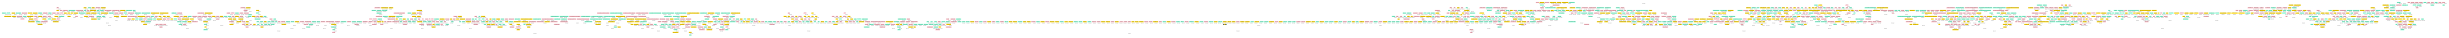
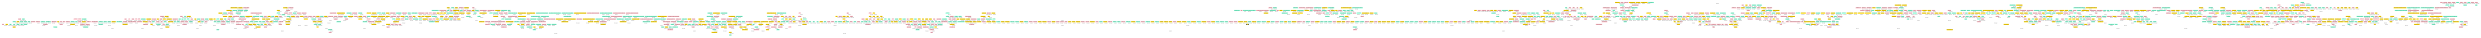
(2191, 13) -> (1818, 13)
(642, 16) -> (606, 16)
(2315, 16) -> (2049, 16)
(977, 22) -> (1426, 22)
(1262, 22) -> none
(940, 24) -> (932, 24)
